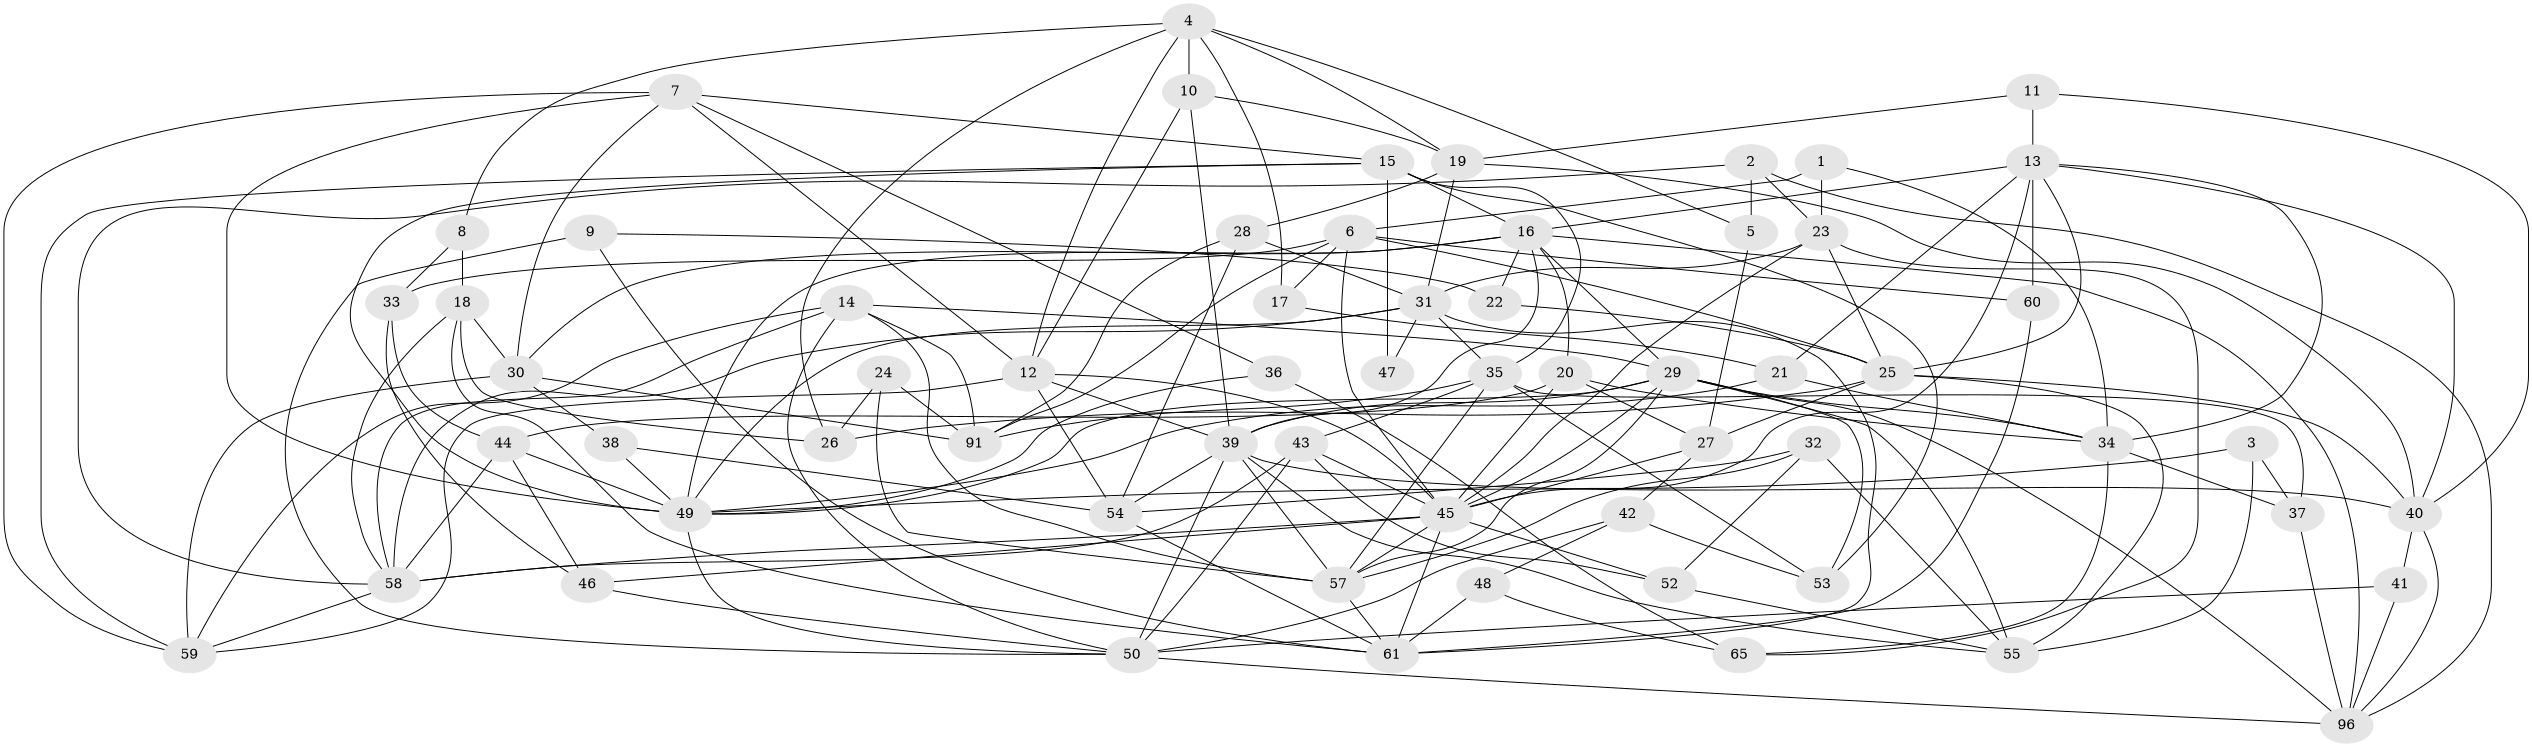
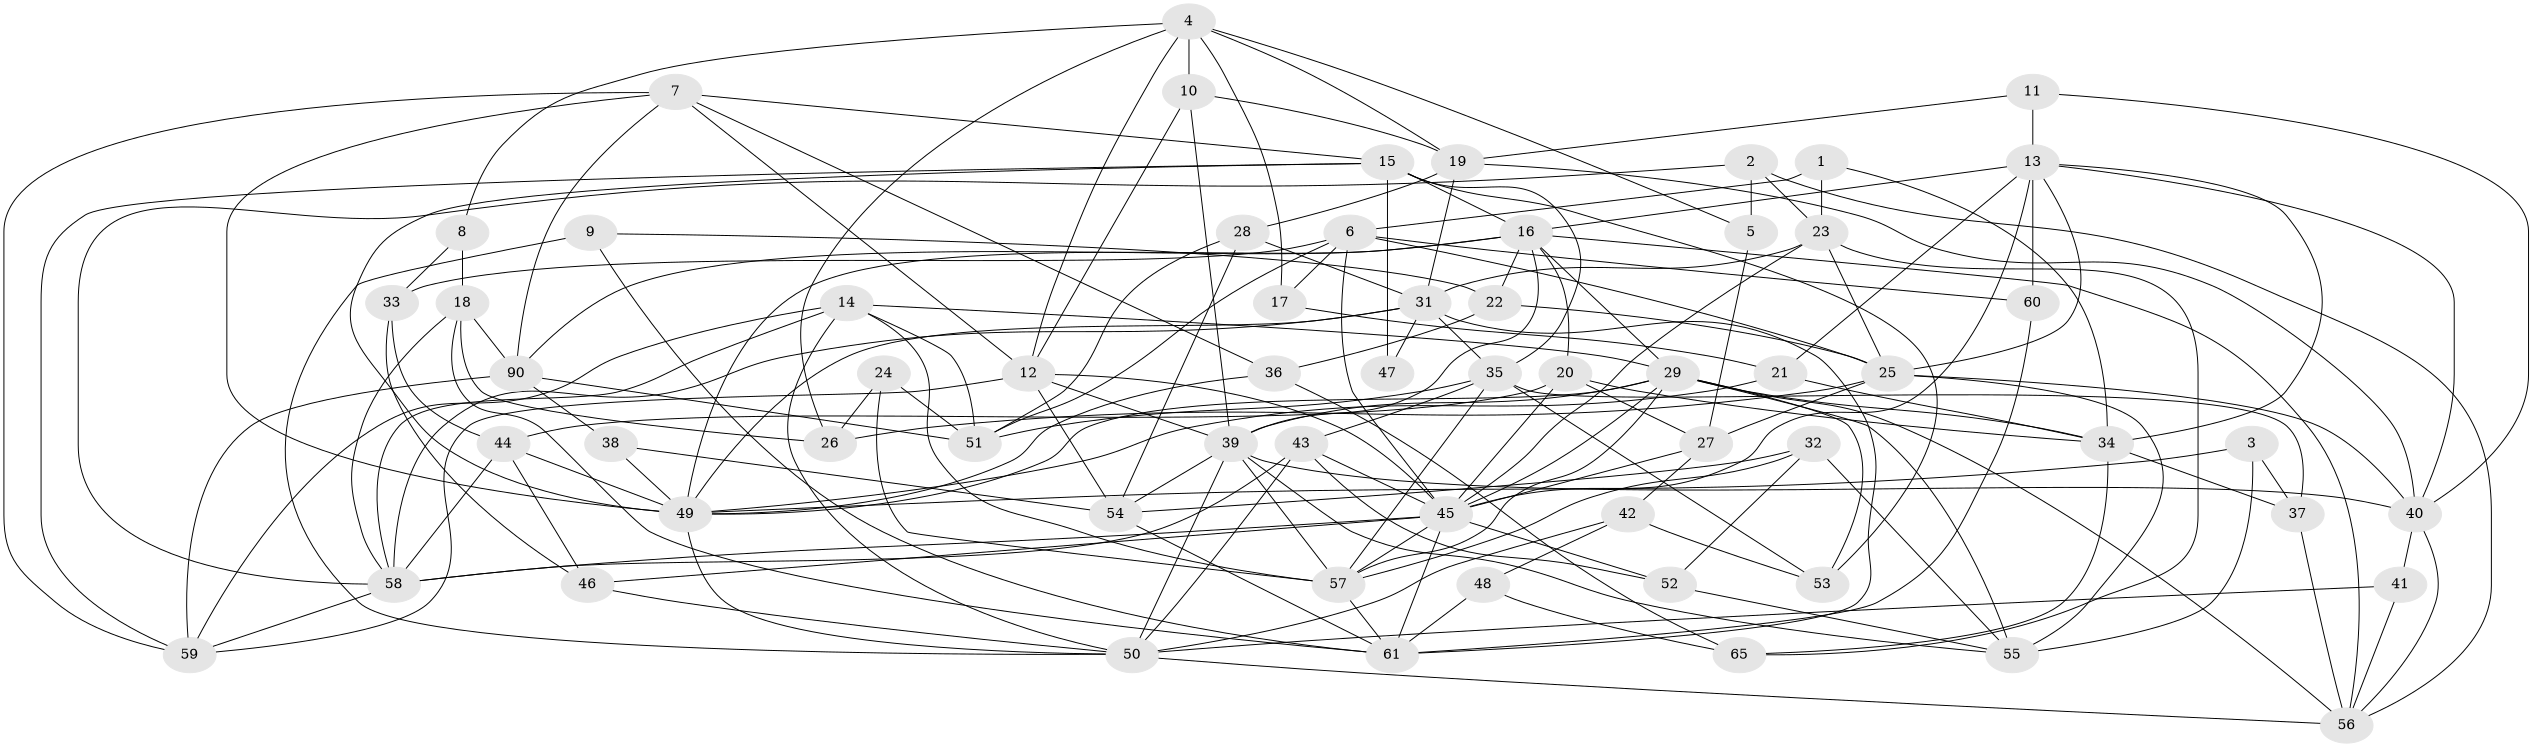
none -> (1379, 347)
(516, 374) -> (516, 374)
(975, 444) -> (975, 444)
(2347, 726) -> (2347, 726)
